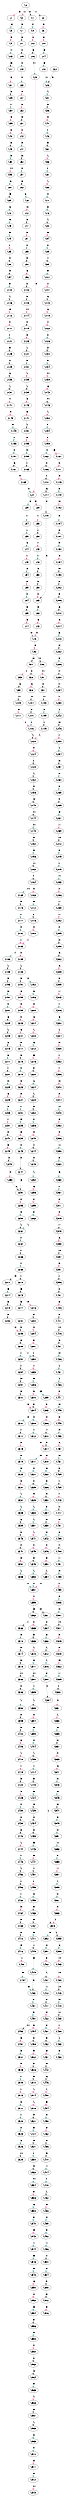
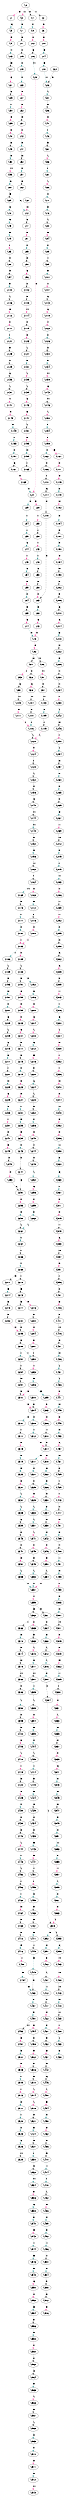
(24, 193) -> (20, 200)
(33, 1391) -> (27, 1391)
